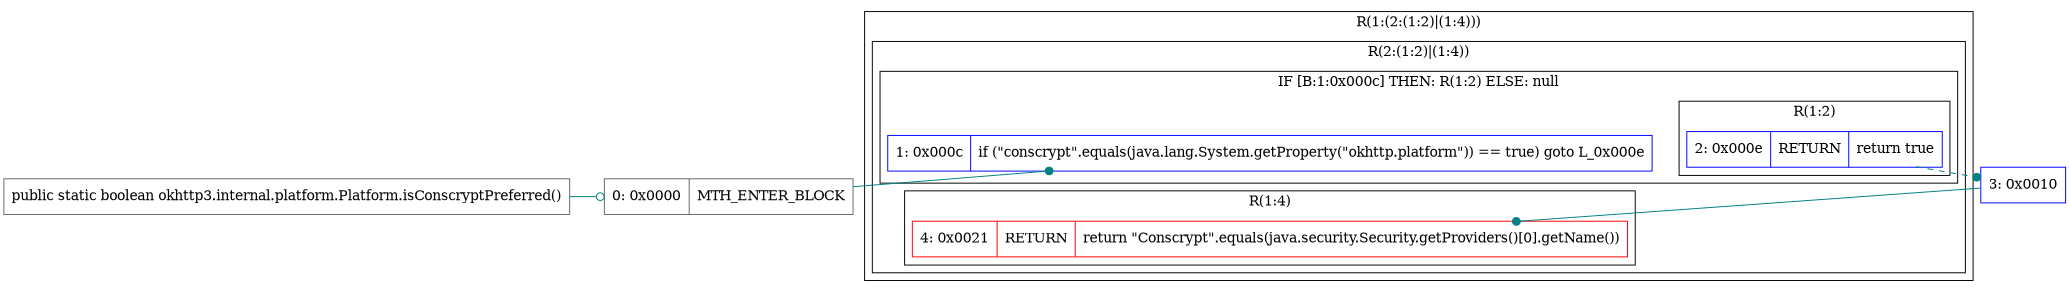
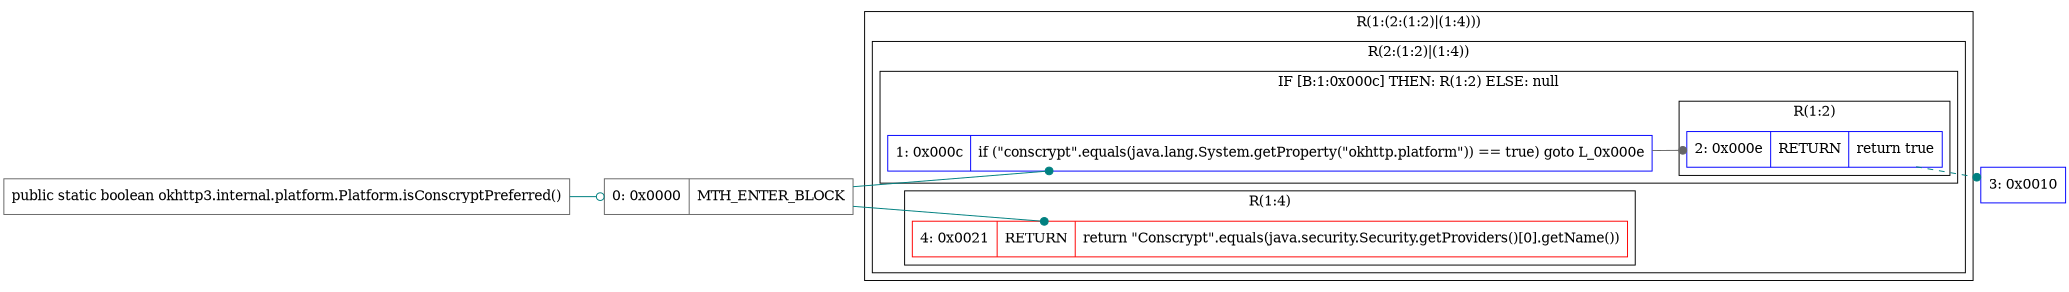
none -> (1666, 150)
(1751, 205) -> (947, 214)
